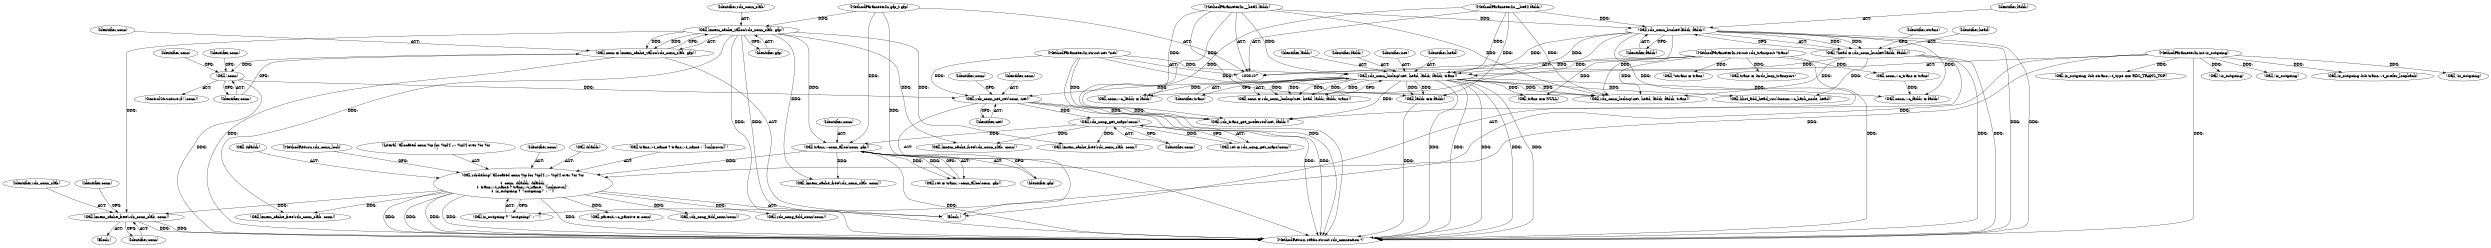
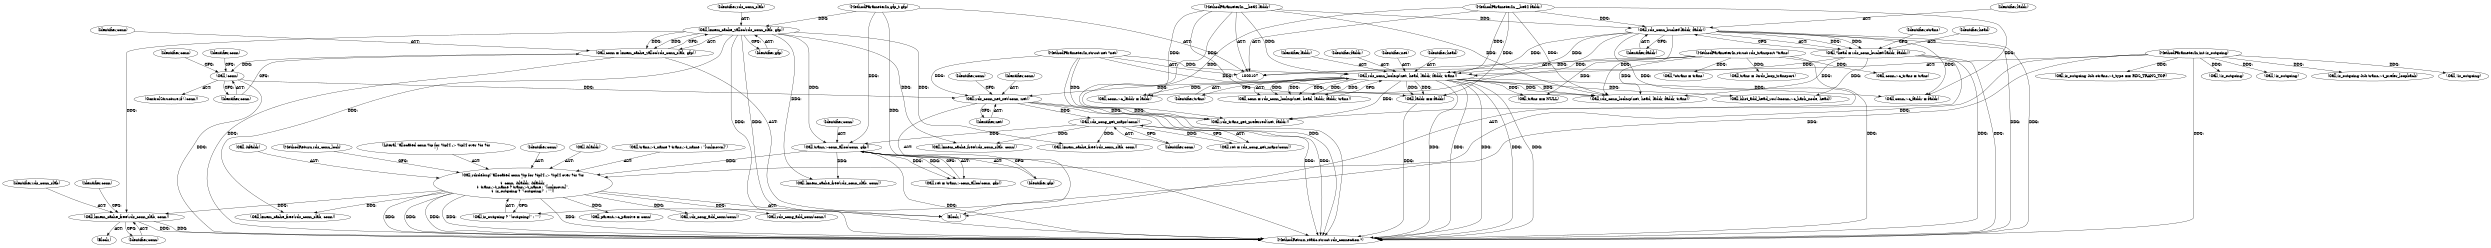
(1907, 87) -> (1834, 11)
